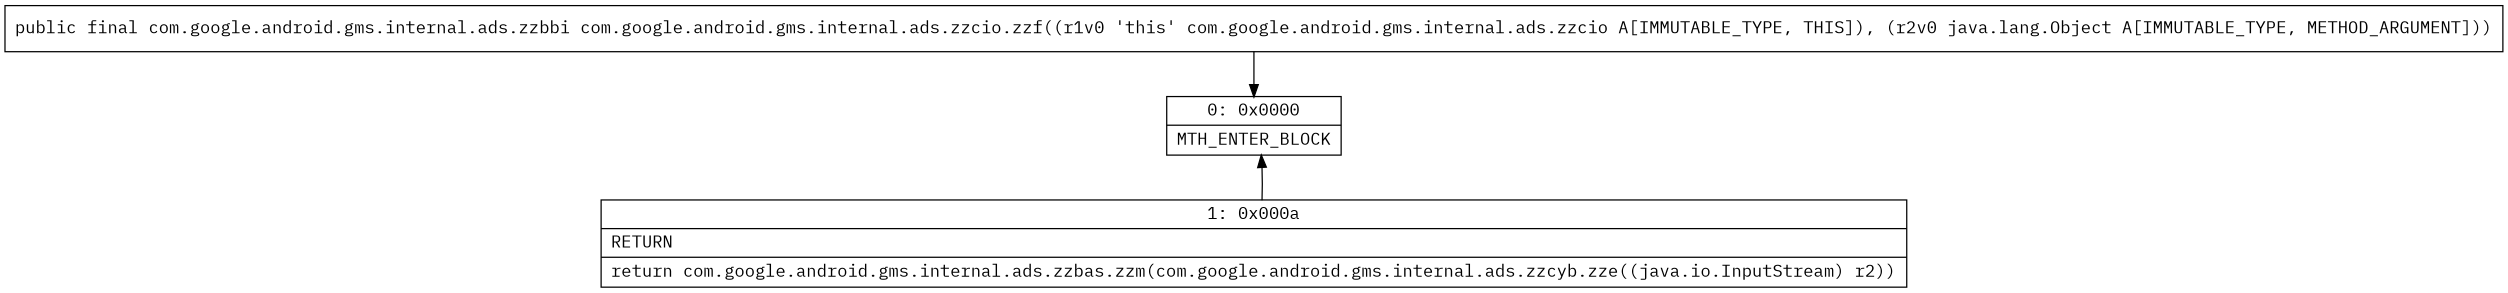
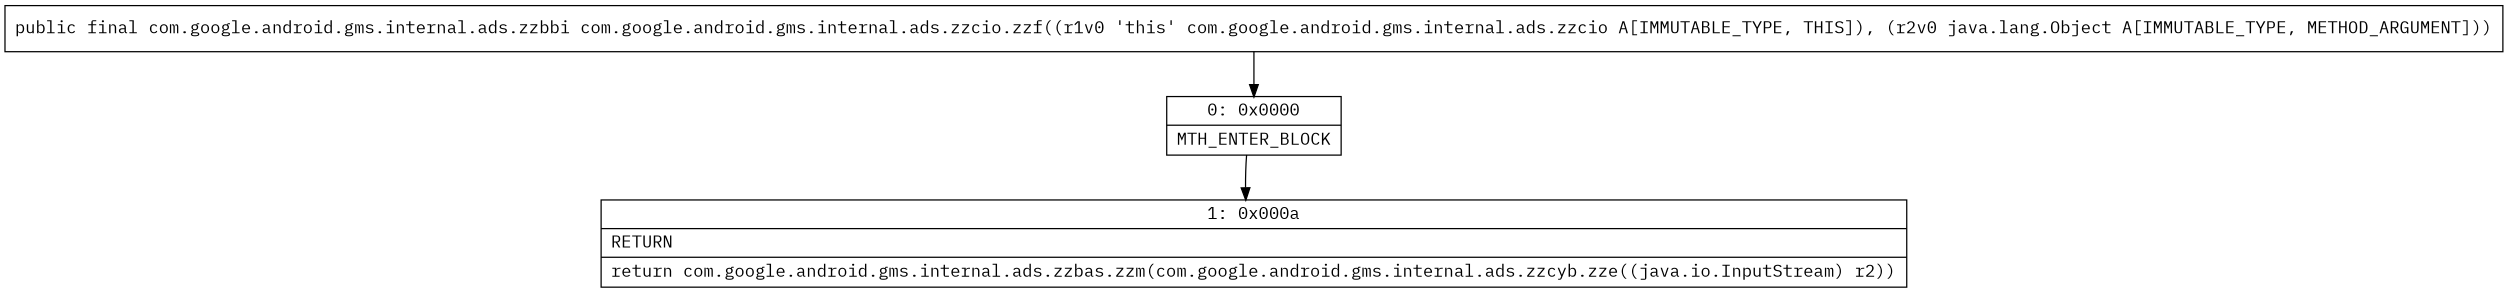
(1262, 184) -> (1246, 171)
